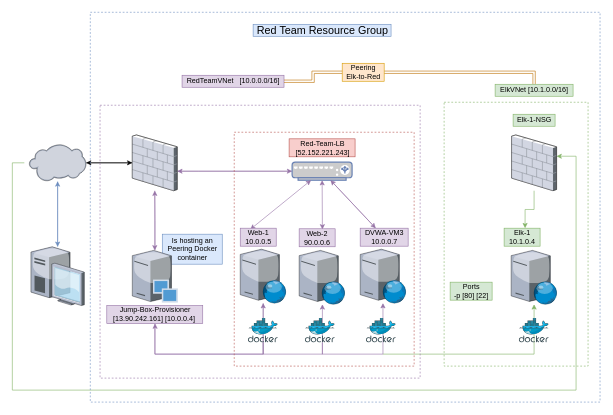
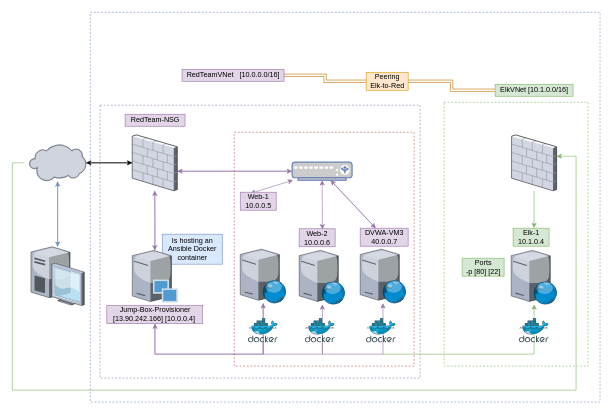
(322, 30) -> none
(363, 72) -> (387, 81)
(233, 81) -> (233, 75)
none -> (155, 120)
(534, 120) -> none
(322, 148) -> none
(258, 237) -> (258, 201)
(385, 237) -> (385, 237)
(522, 237) -> (531, 237)
(317, 238) -> (317, 238)
(193, 249) -> (193, 249)
(471, 291) -> (483, 267)
(155, 315) -> (155, 315)
